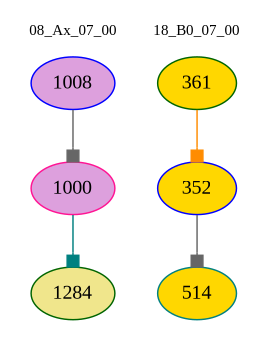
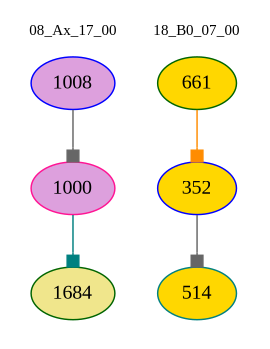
(74, 31) -> (74, 31)
(197, 83) -> (197, 83)
(73, 293) -> (73, 293)
